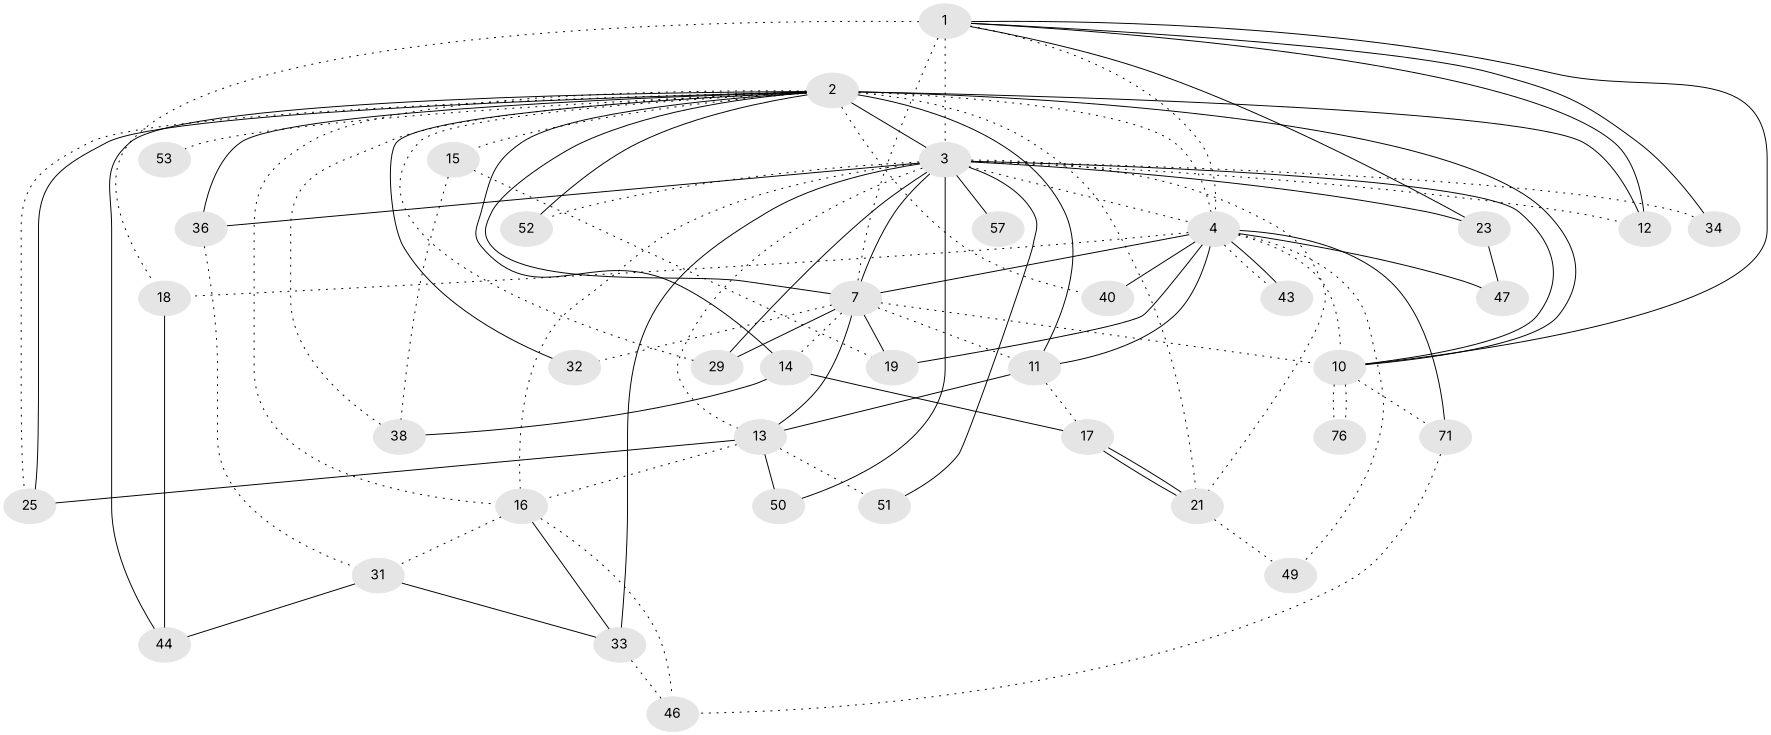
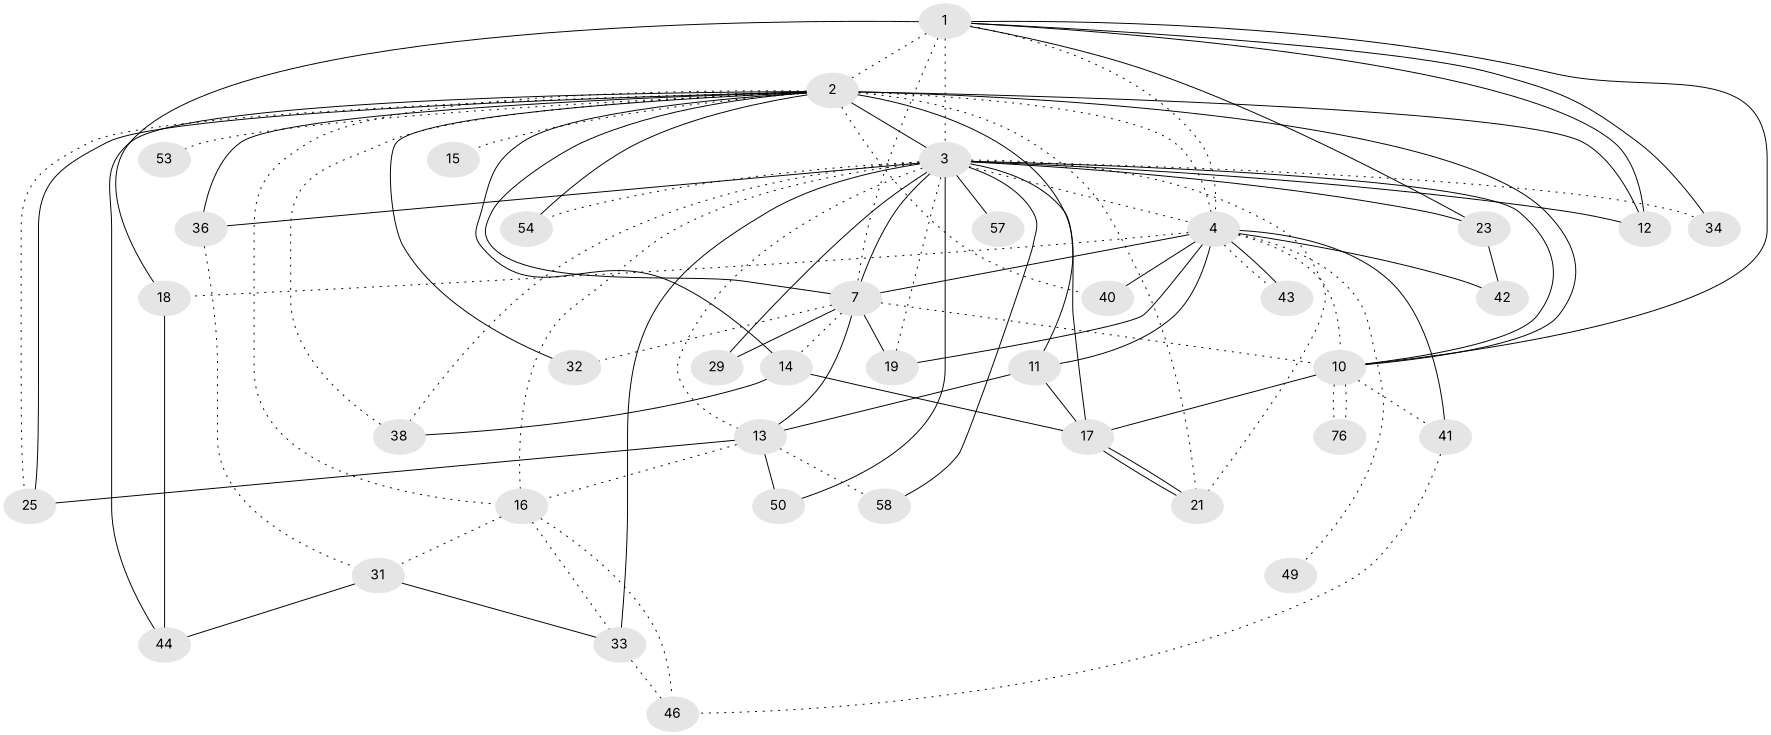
(439, 44) -> (439, 44)
(417, 147) -> (889, 56)
(1346, 186) -> (1346, 186)
(526, 229) -> (526, 229)
(673, 264) -> (918, 264)
(418, 297) -> (631, 228)
(1502, 298) -> (1502, 298)
none -> (1073, 301)
(939, 331) -> none
(1061, 402) -> (1061, 402)
none -> (1214, 402)
(1446, 437) -> (1446, 437)
(885, 506) -> (885, 506)
(1244, 541) -> none
(571, 576) -> (571, 576)
